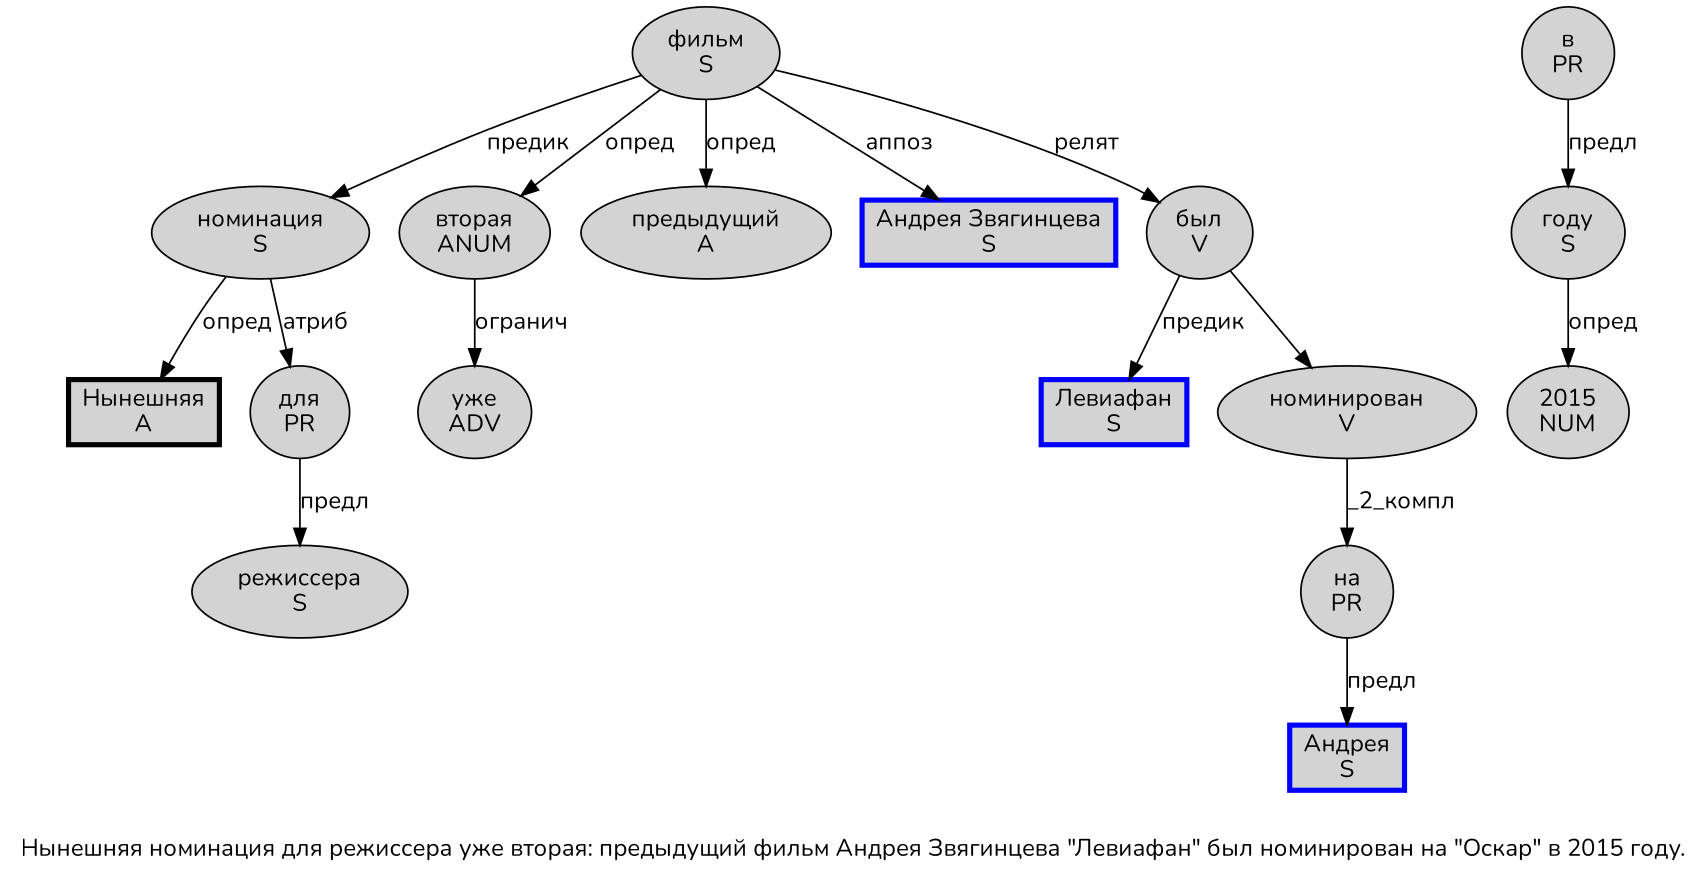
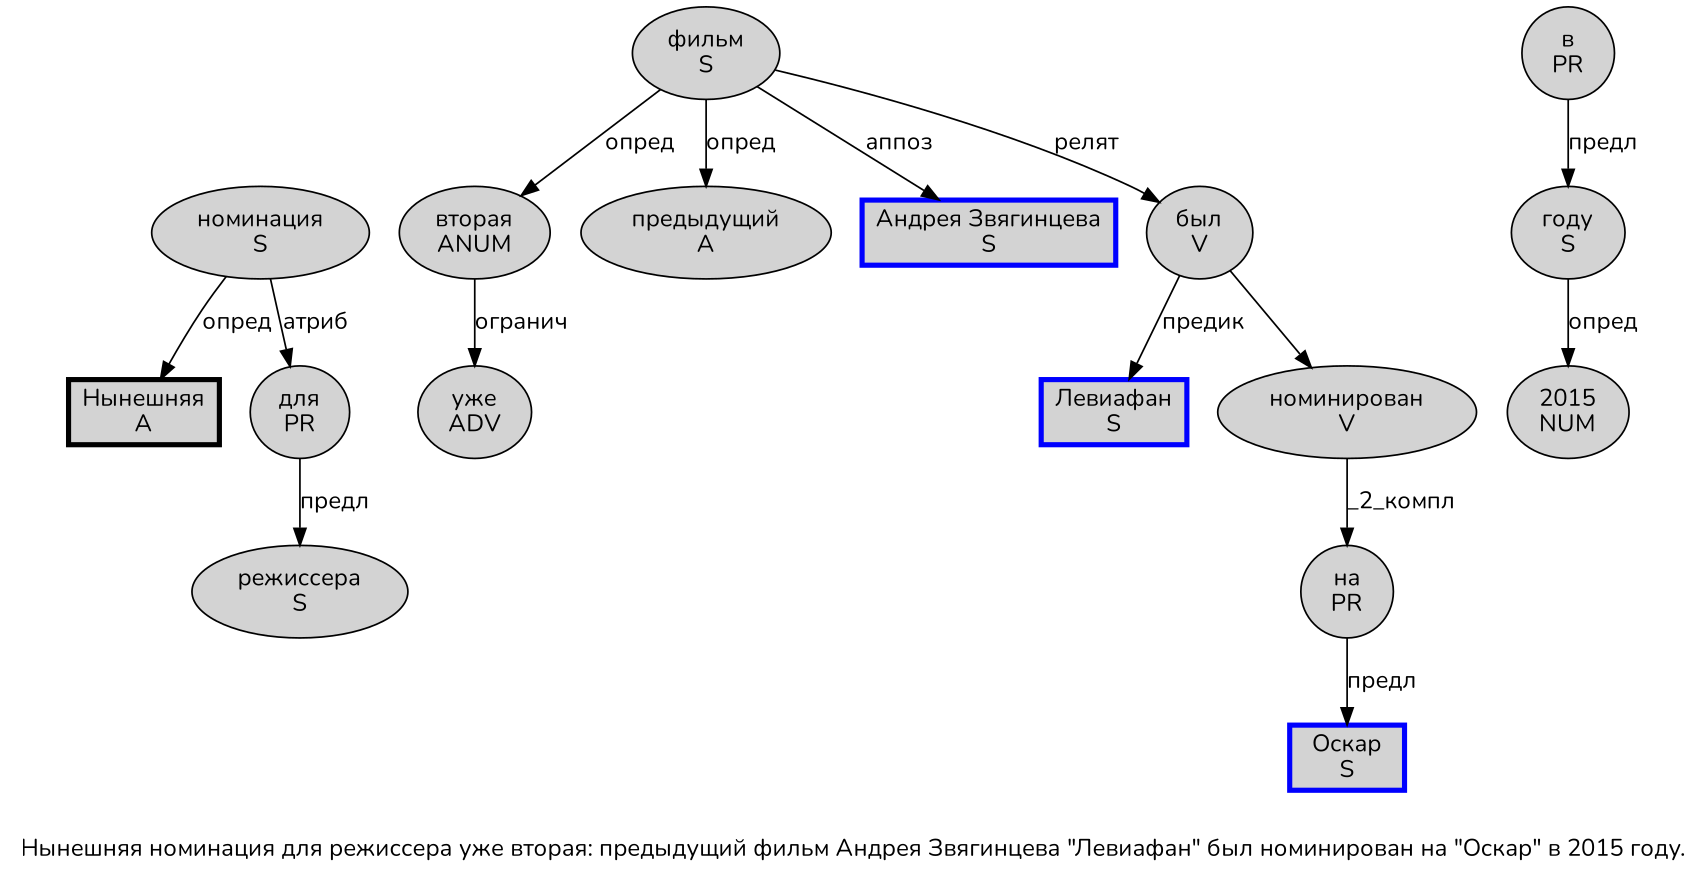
(492, 128) -> none
(1347, 758) -> (1347, 758)
